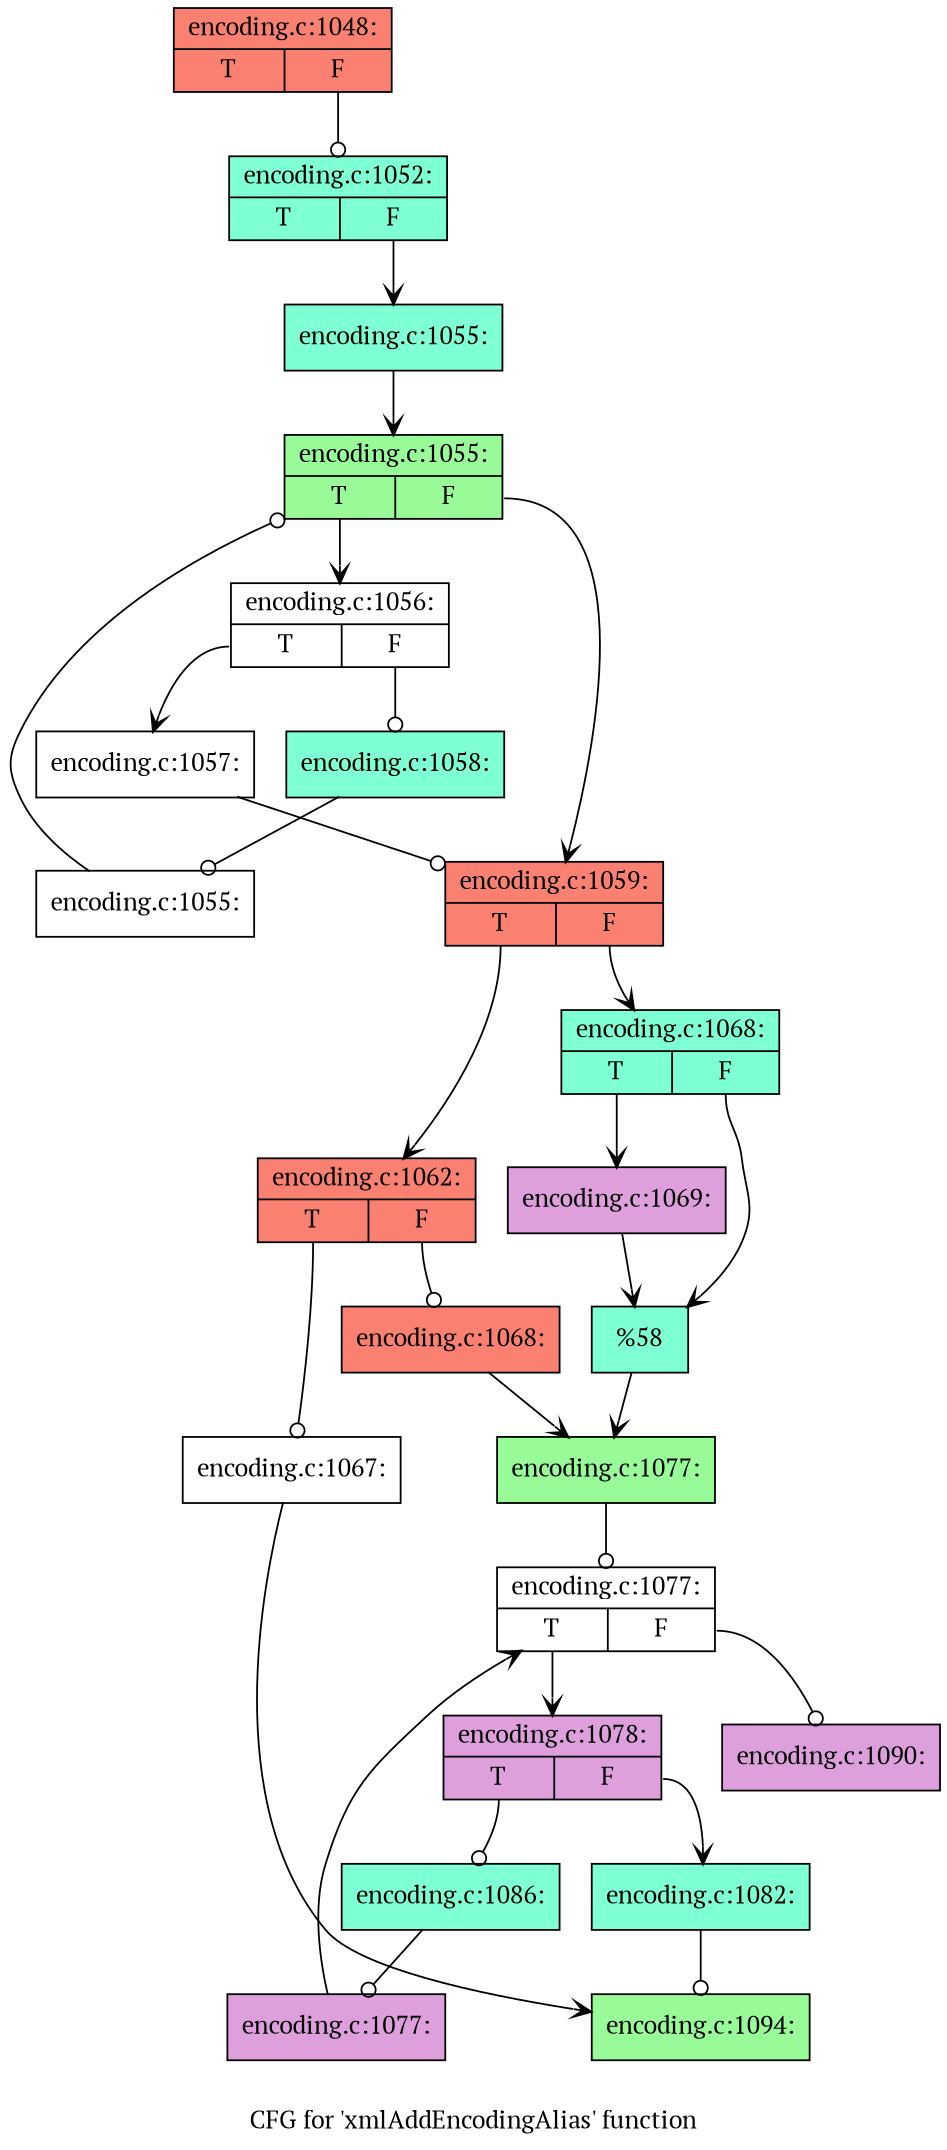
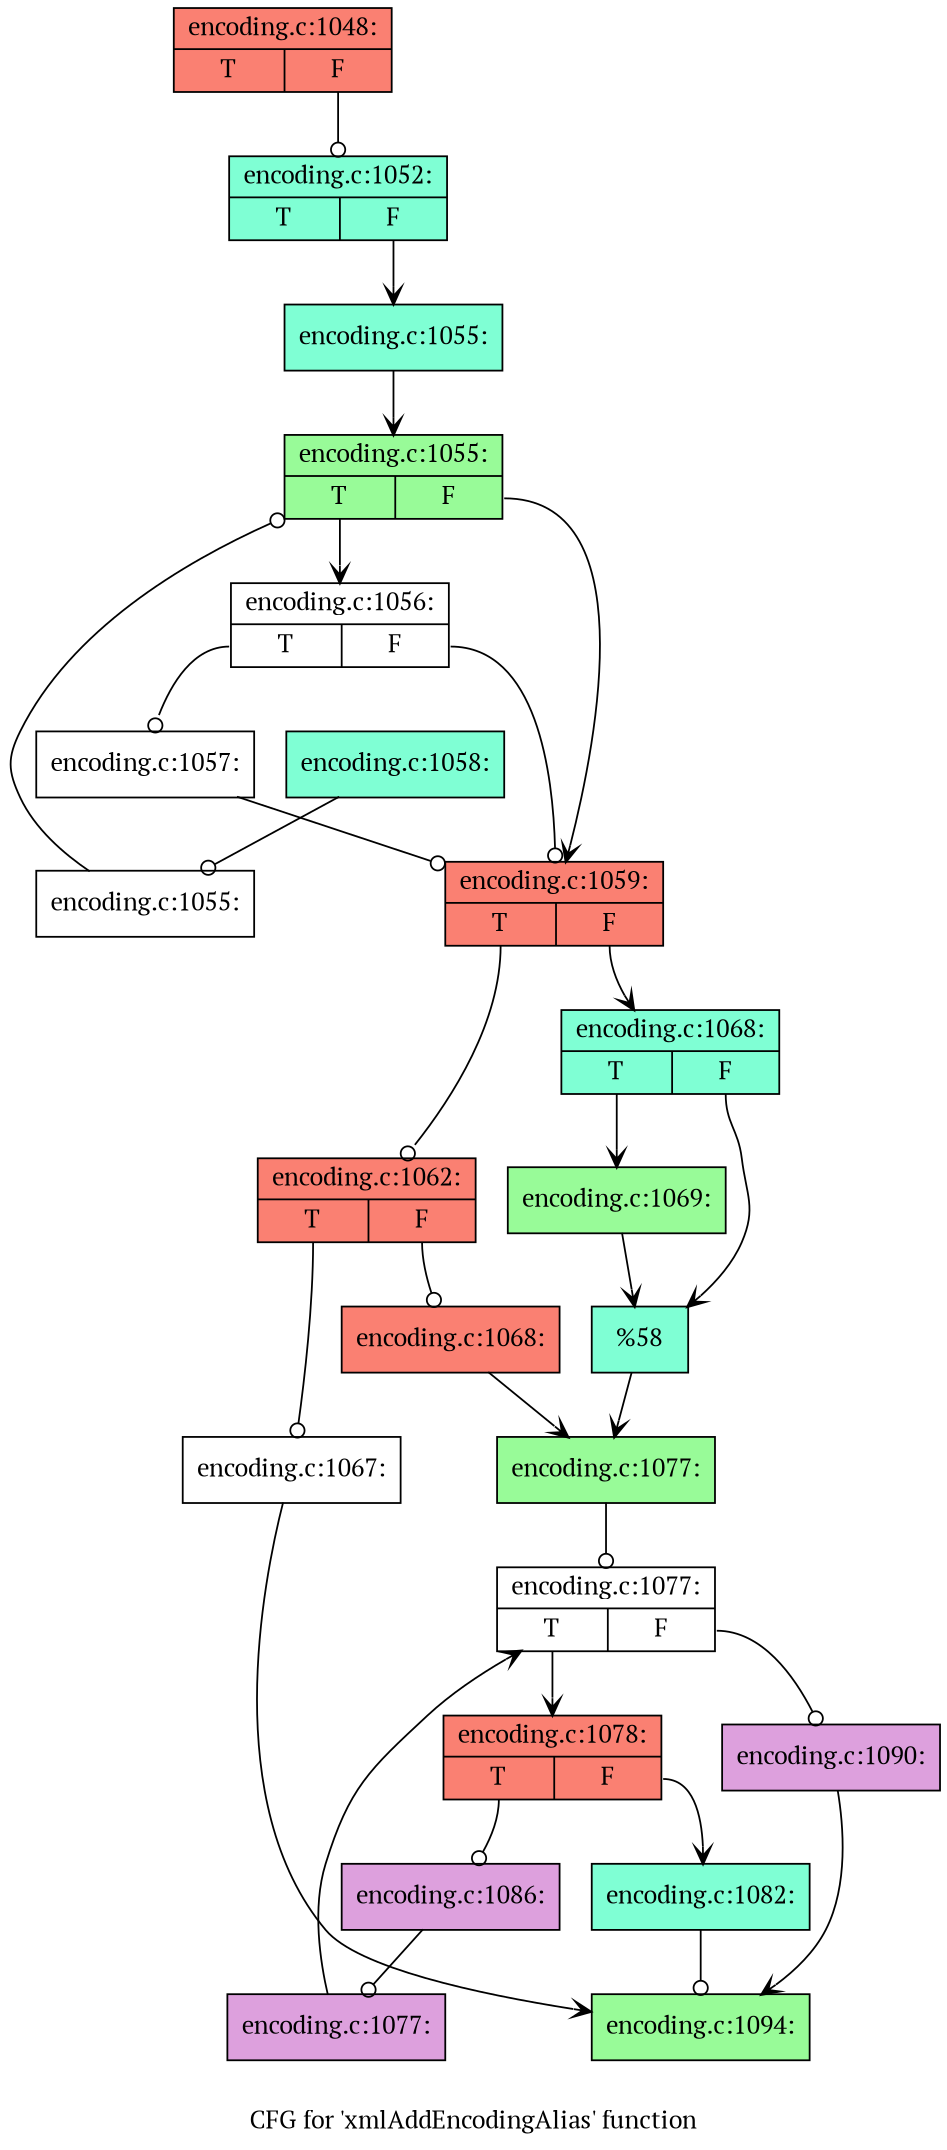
(184, 670) -> (184, 670)
(395, 692) -> (536, 725)
(474, 1052) -> (474, 1052)
(617, 1200) -> (617, 1200)
(552, 1758) -> (552, 1758)
(451, 1897) -> (451, 1897)
none -> (837, 1898)
